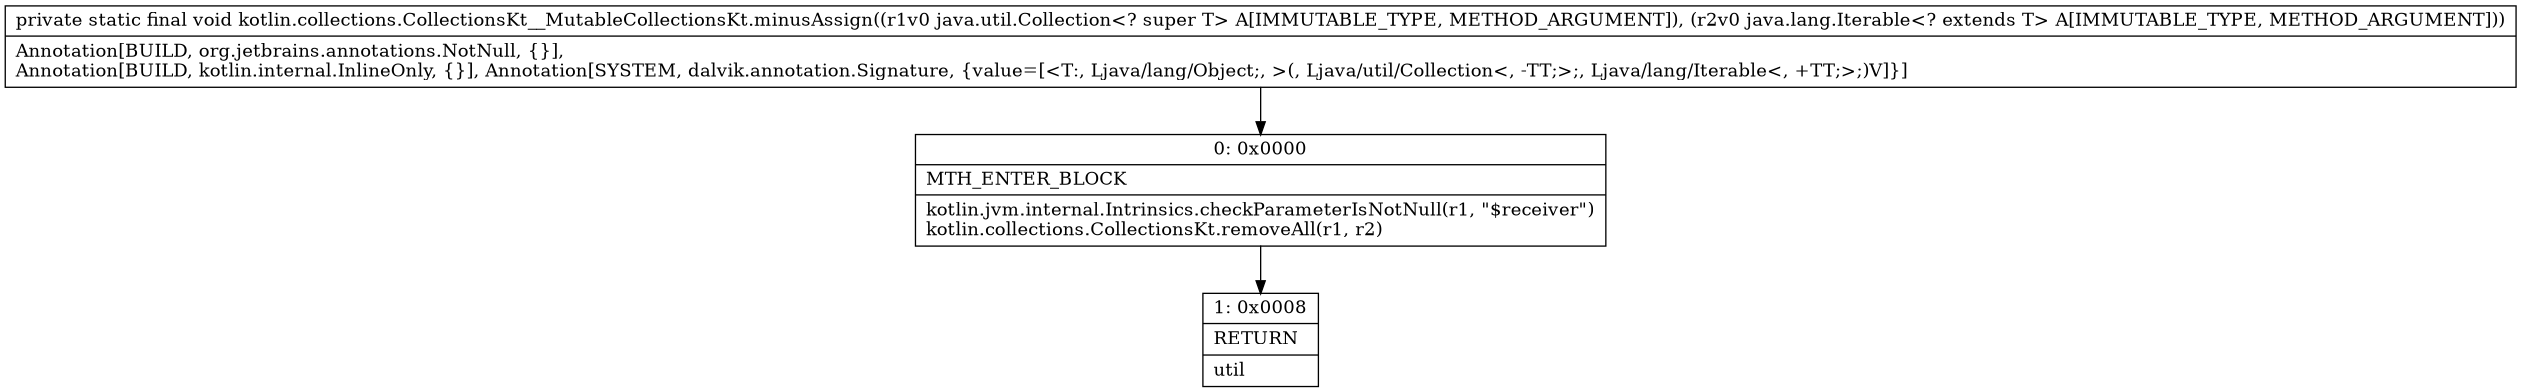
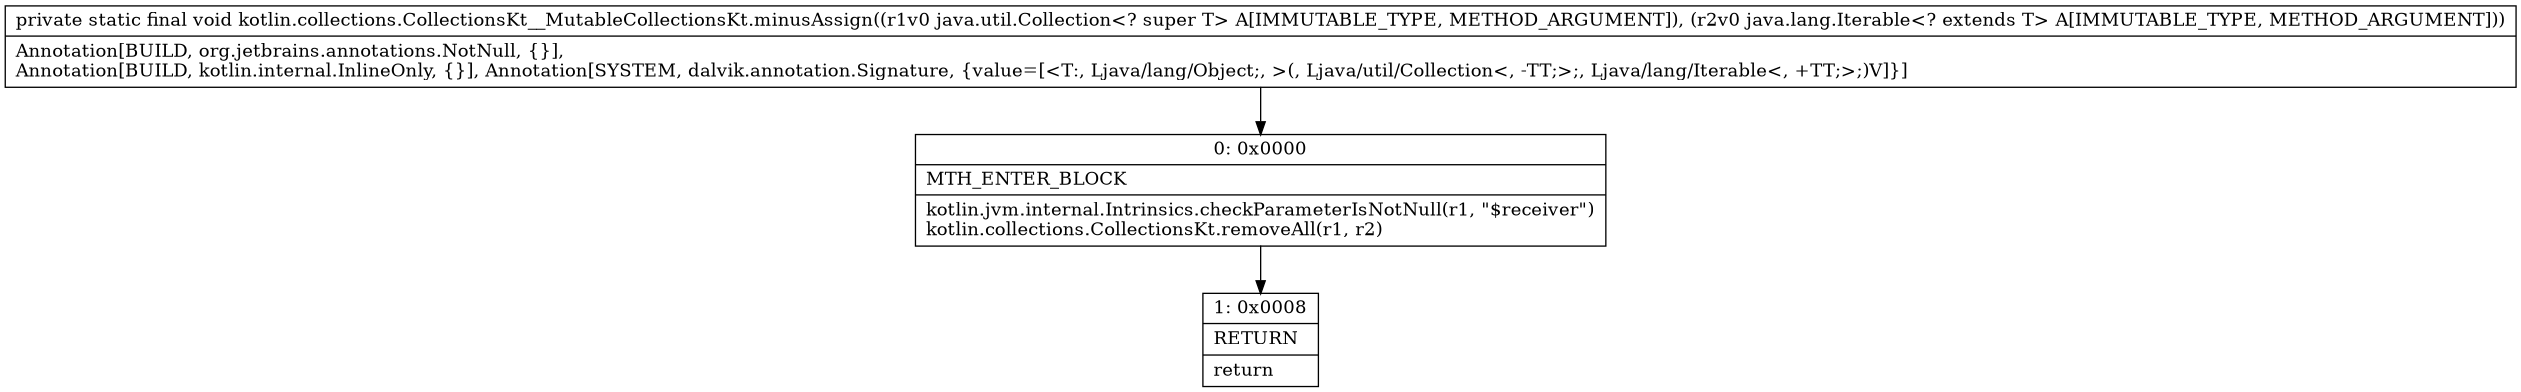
(1230, 370) -> (1244, 370)
